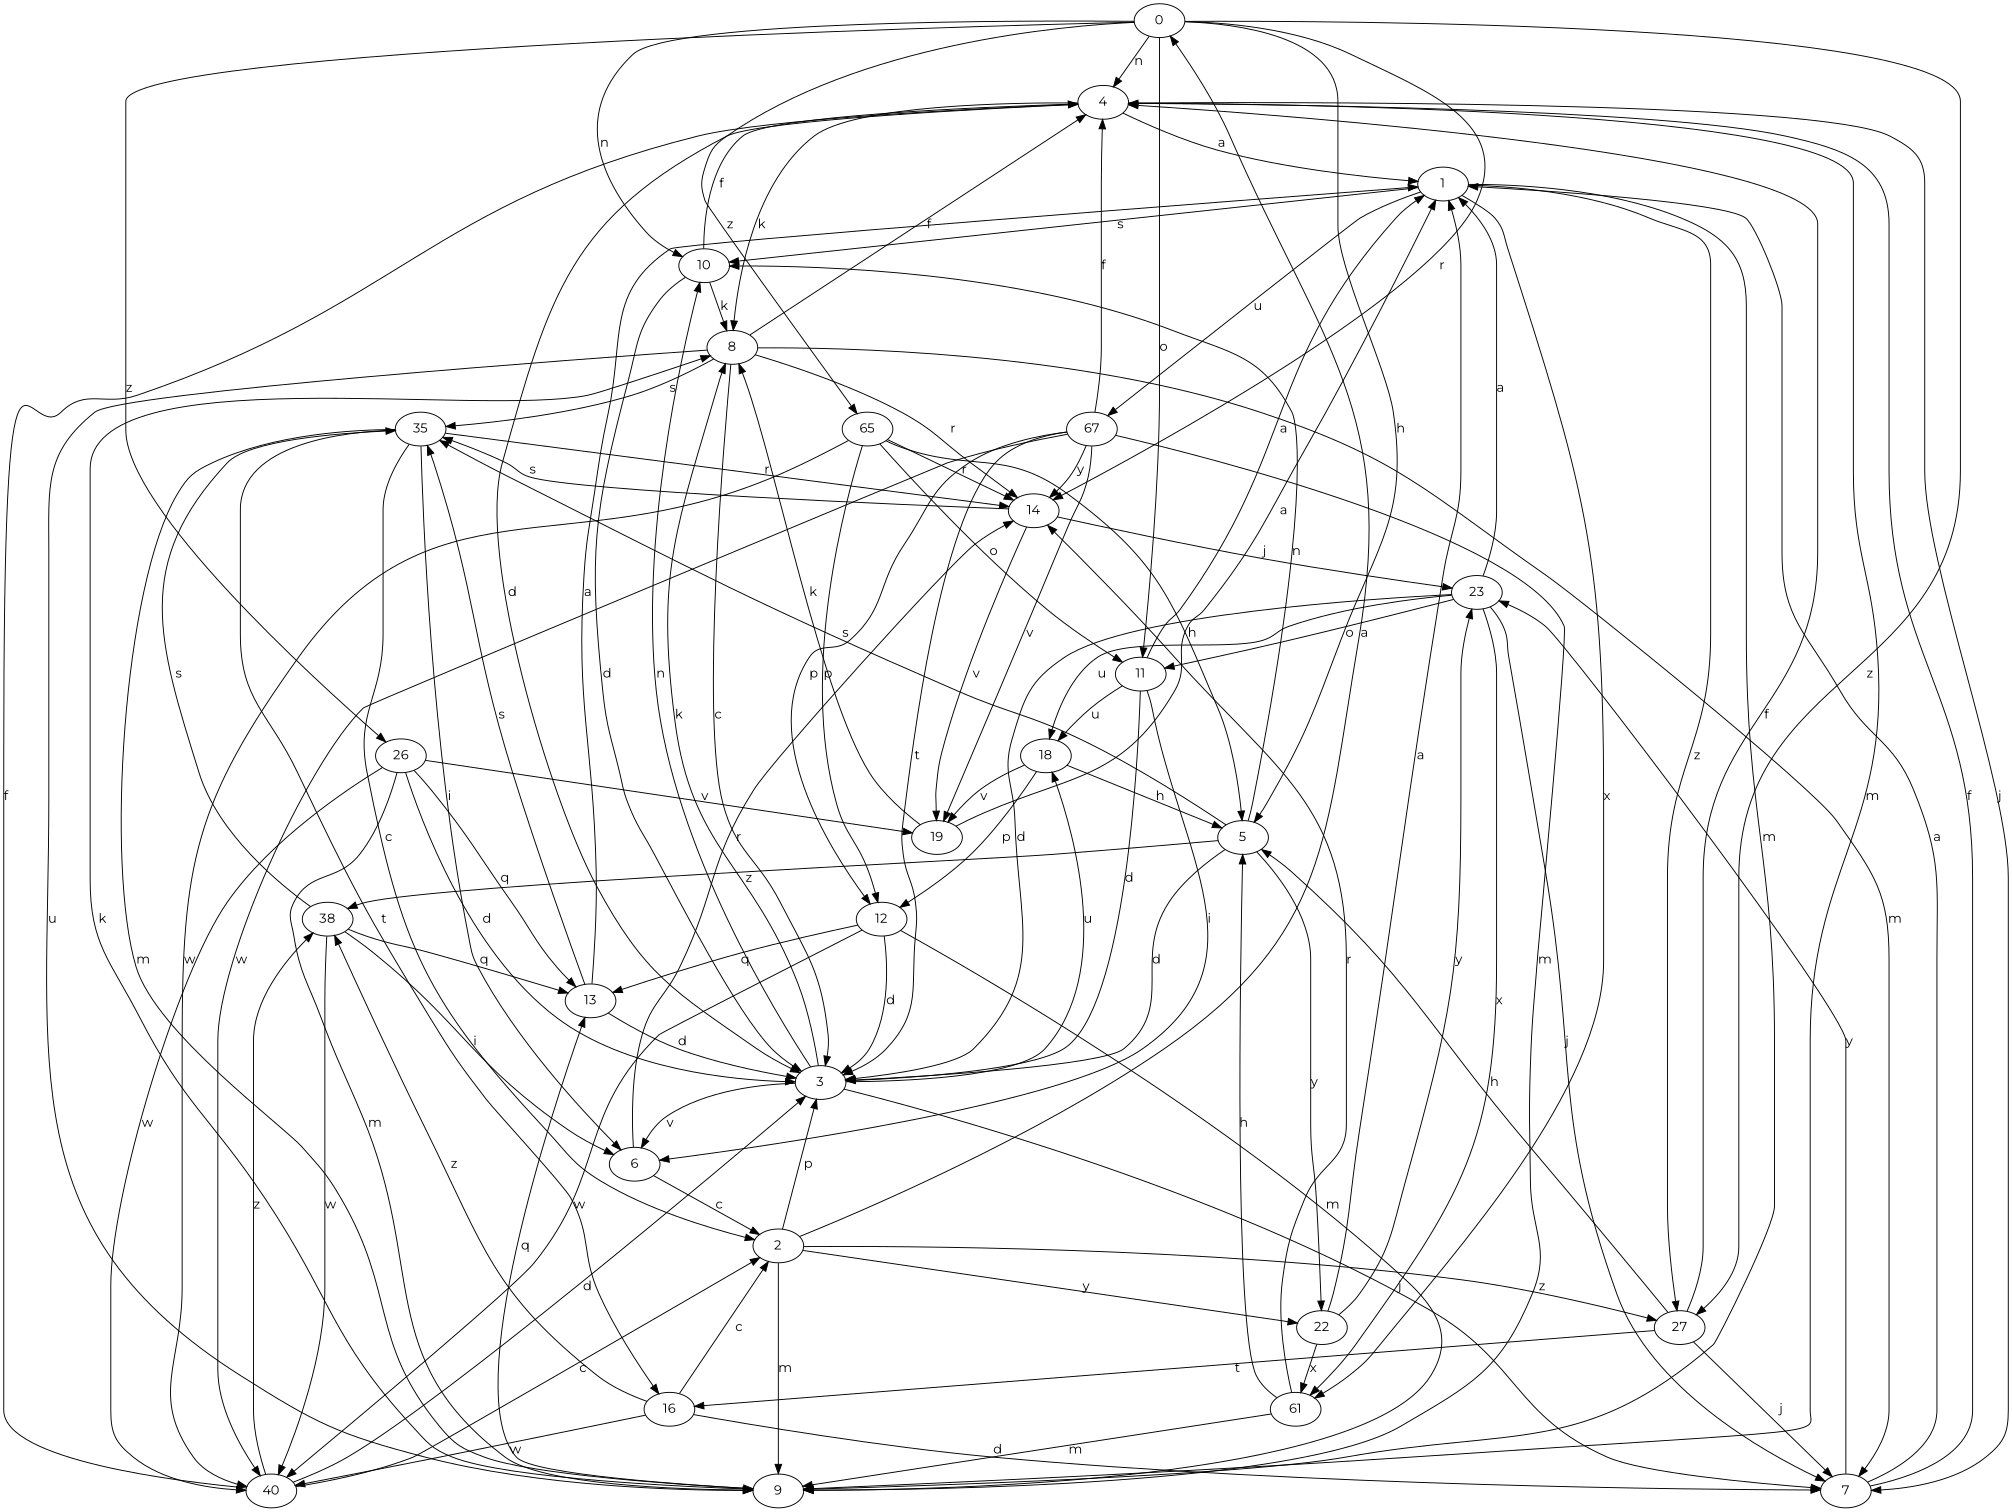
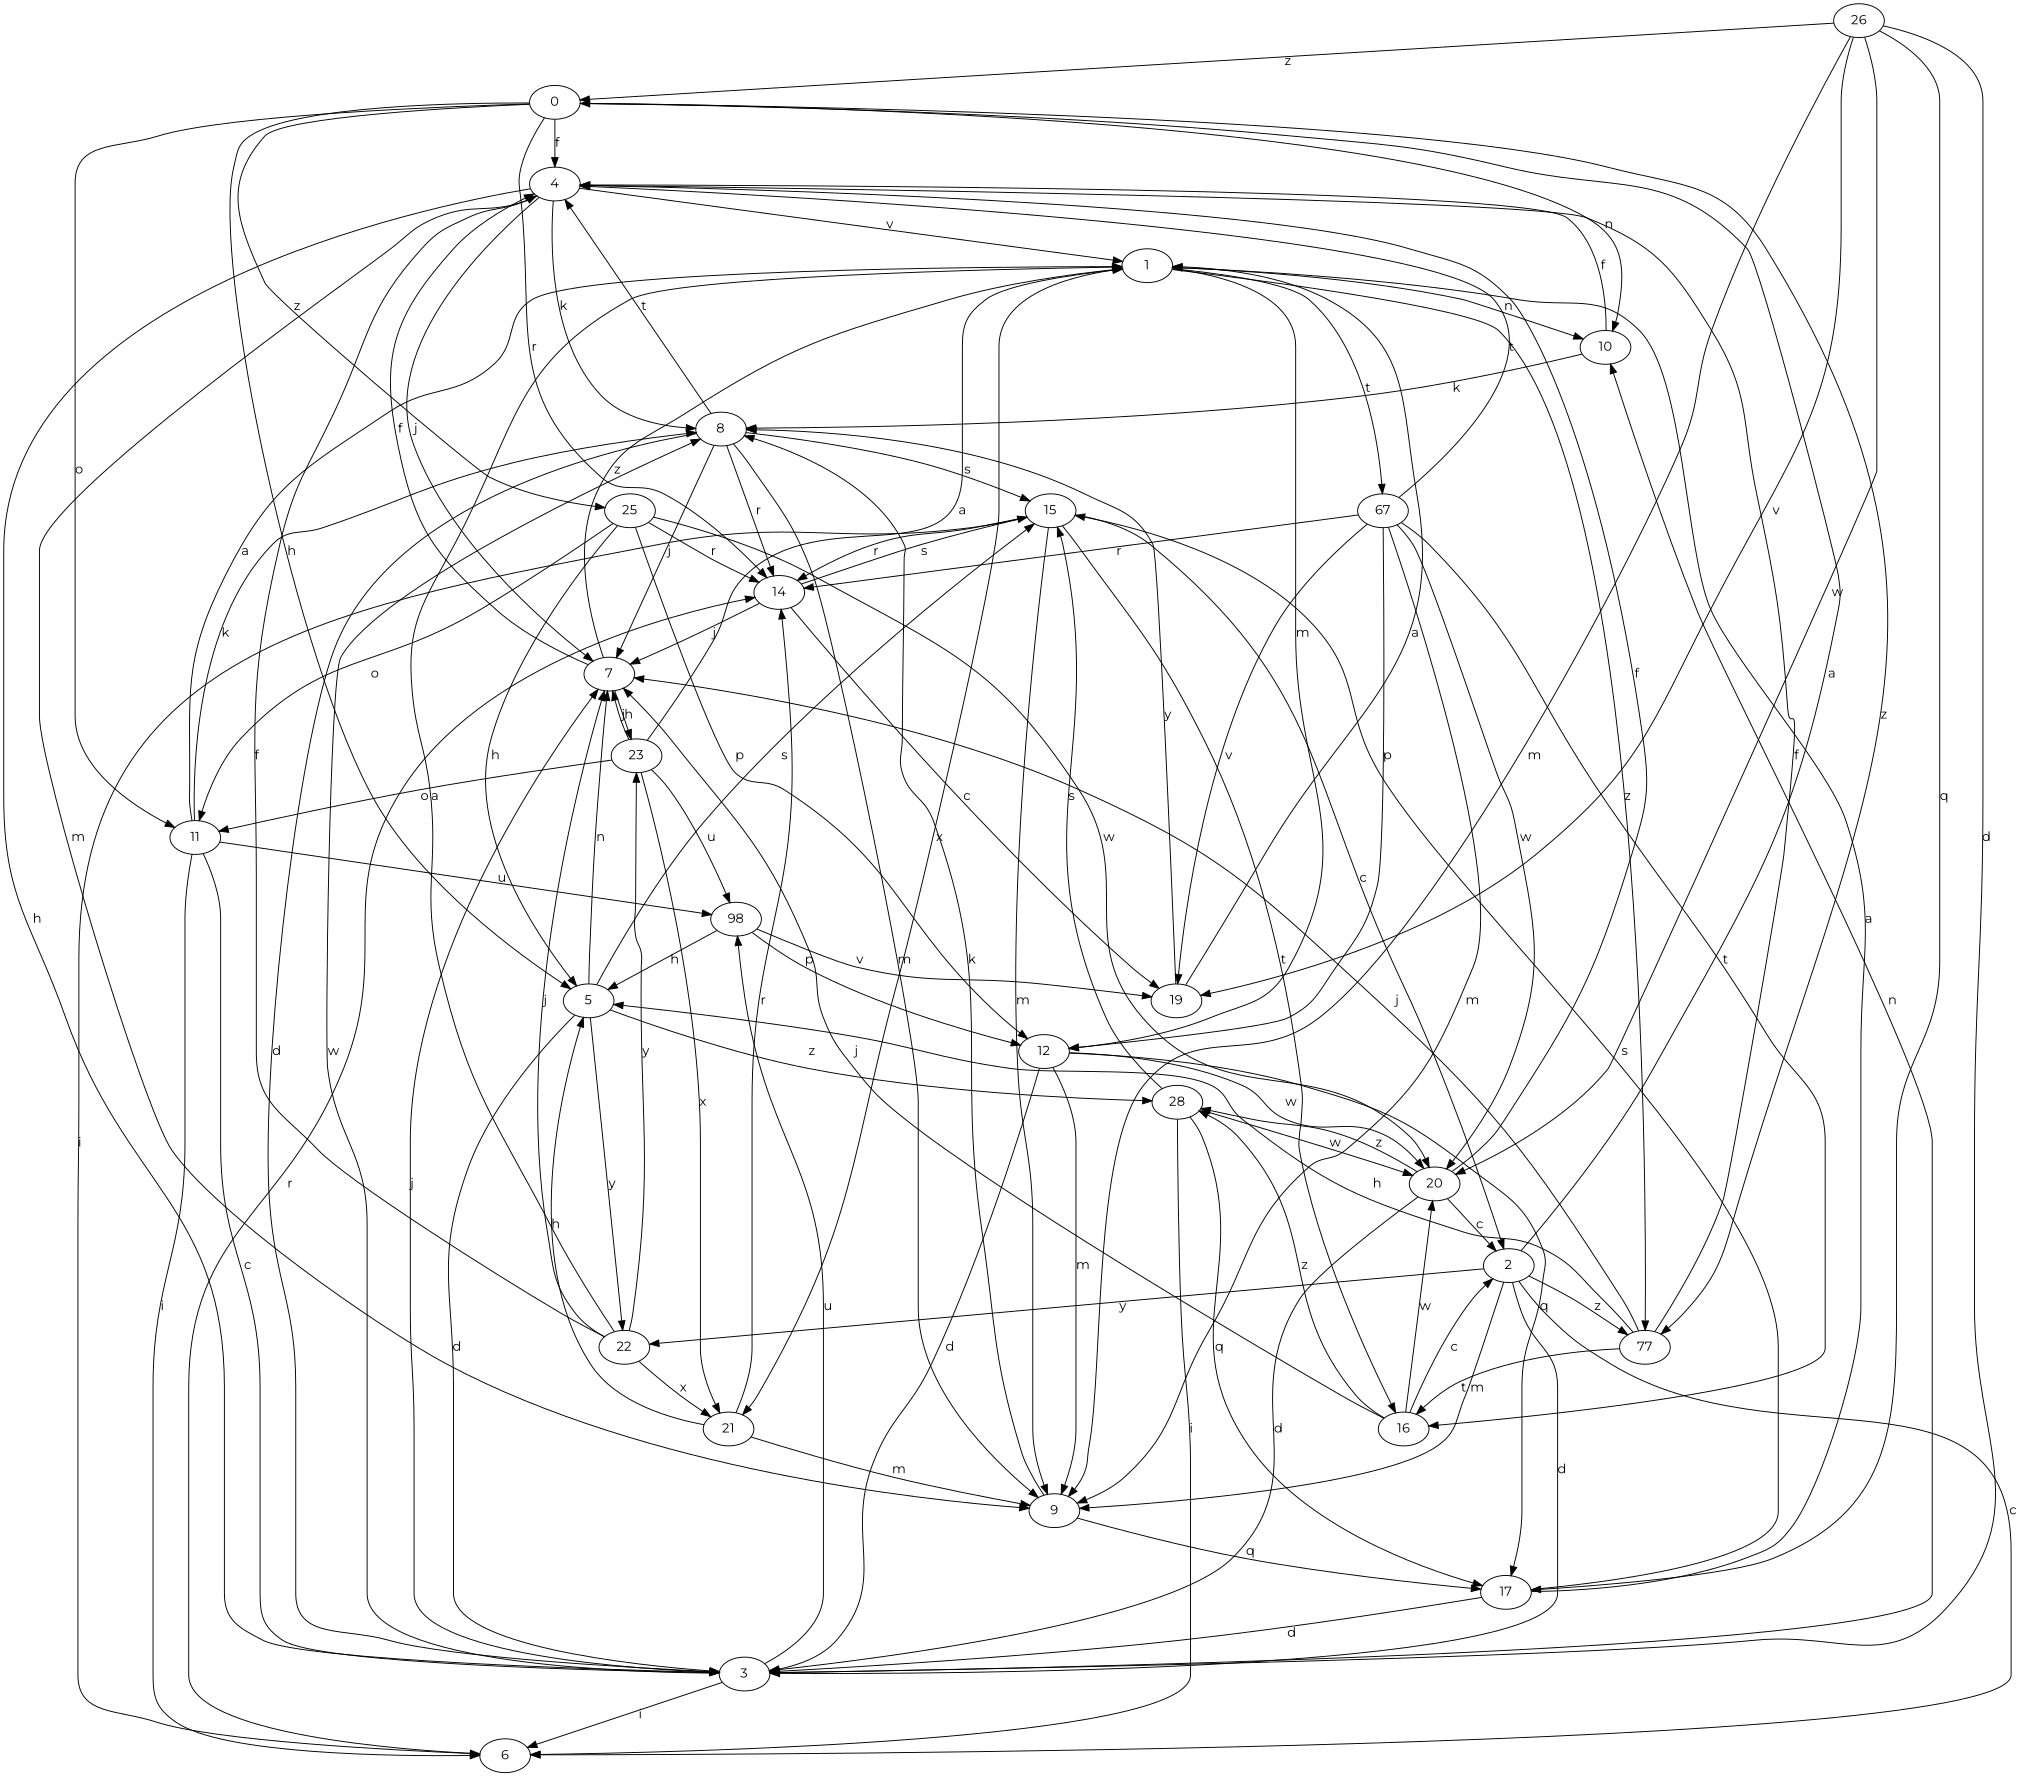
(1139, 61) -> (557, 143)
(263, 67) -> (1212, 61)
(1222, 143) -> (890, 225)
(929, 225) -> (645, 307)
(1121, 225) -> (1509, 307)
(1104, 266) -> (1512, 347)
(1258, 307) -> (1368, 388)
(1230, 352) -> (595, 842)
(421, 429) -> (1051, 511)
(868, 429) -> (630, 511)
(1081, 470) -> (1119, 552)
none -> (337, 523)
(1259, 558) -> (700, 633)
(513, 592) -> (38, 919)
(814, 592) -> (1168, 715)
(976, 674) -> (968, 797)
(602, 687) -> none
(1028, 695) -> none
(679, 715) -> (334, 1052)
(719, 715) -> (277, 1052)
(915, 735) -> (1797, 1074)
(1046, 756) -> (736, 919)
none -> (256, 804)
(1937, 837) -> (618, 470)
(1129, 878) -> (248, 1266)
(53, 919) -> (905, 960)
(328, 919) -> (1177, 1102)
(1896, 919) -> (669, 552)
(591, 1001) -> (1506, 1592)
none -> (541, 1026)
(1850, 1042) -> (629, 715)
(670, 1123) -> (640, 1715)
(1774, 1127) -> (1300, 698)
(808, 1164) -> (1562, 1470)
(702, 1203) -> (1646, 1731)
(1680, 1328) -> (1645, 1347)
(1296, 1409) -> (729, 1429)
(998, 1450) -> (856, 1052)
(271, 1491) -> (1435, 1184)
